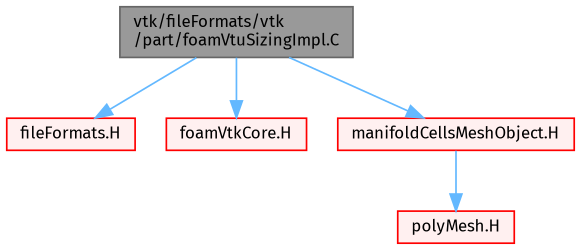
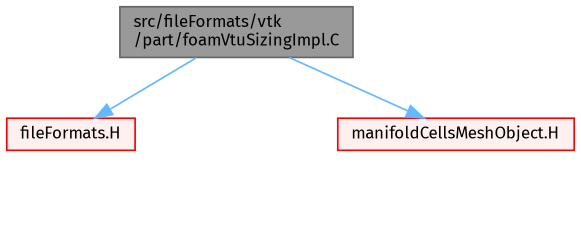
(236, 32) -> (236, 32)
(236, 134) -> none
(456, 227) -> none
